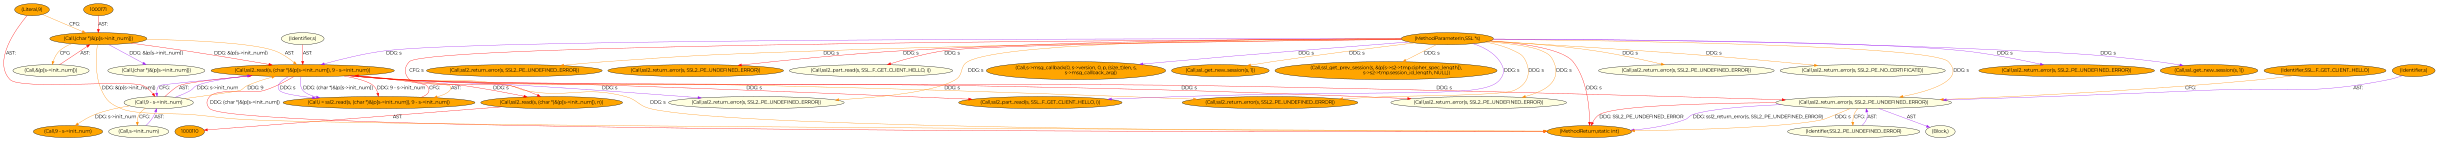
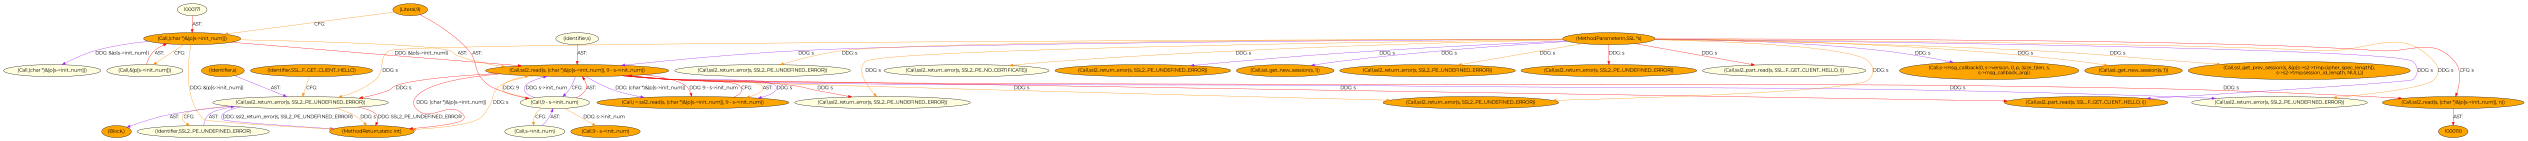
(98, 10) -> (192, 10)
(1564, 55) -> none
(1940, 132) -> (117, 132)
